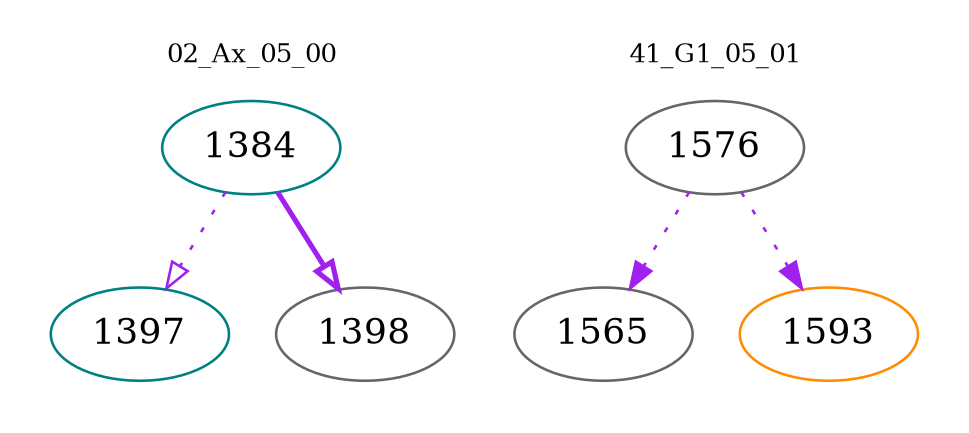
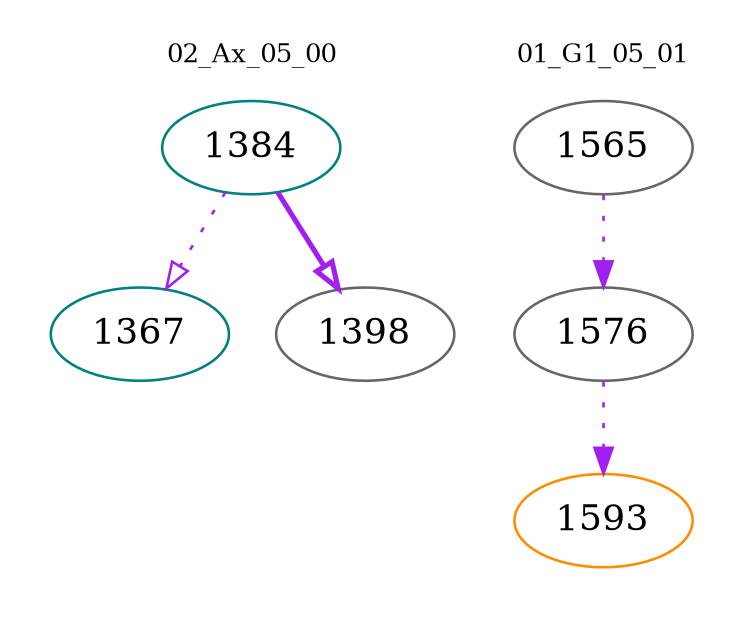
(716, 56) -> (604, 56)
(666, 229) -> (604, 228)
(140, 334) -> (140, 334)
